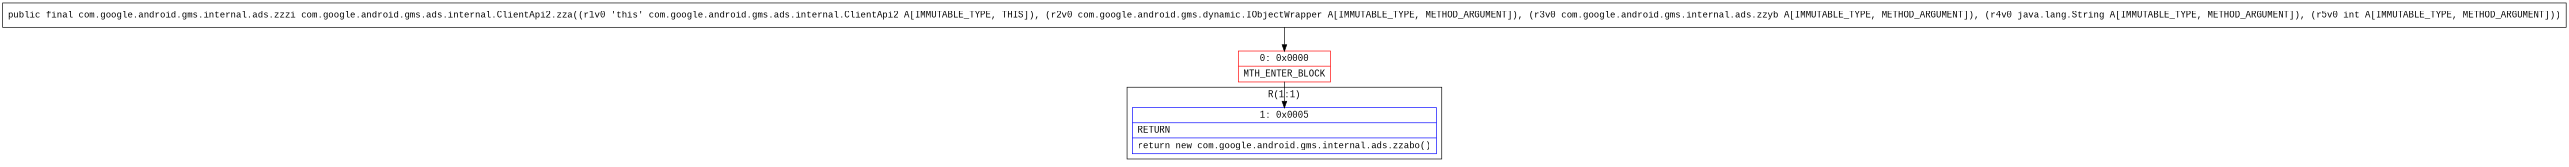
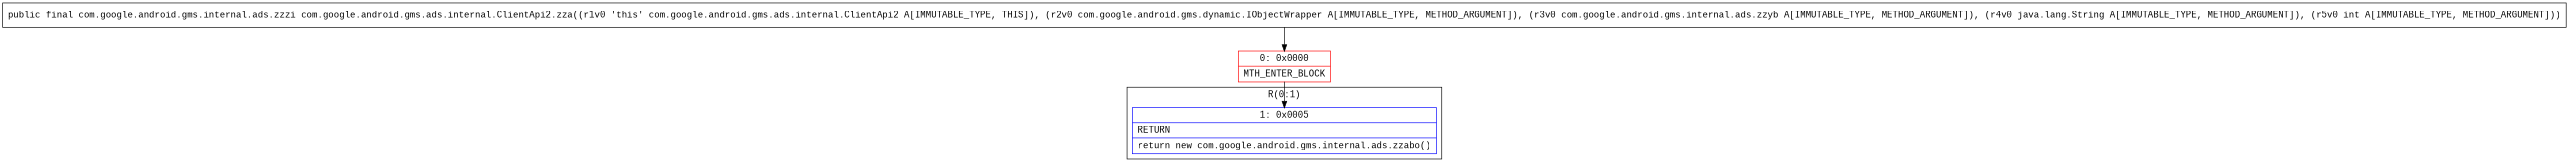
(1284, 95) -> (1284, 95)
